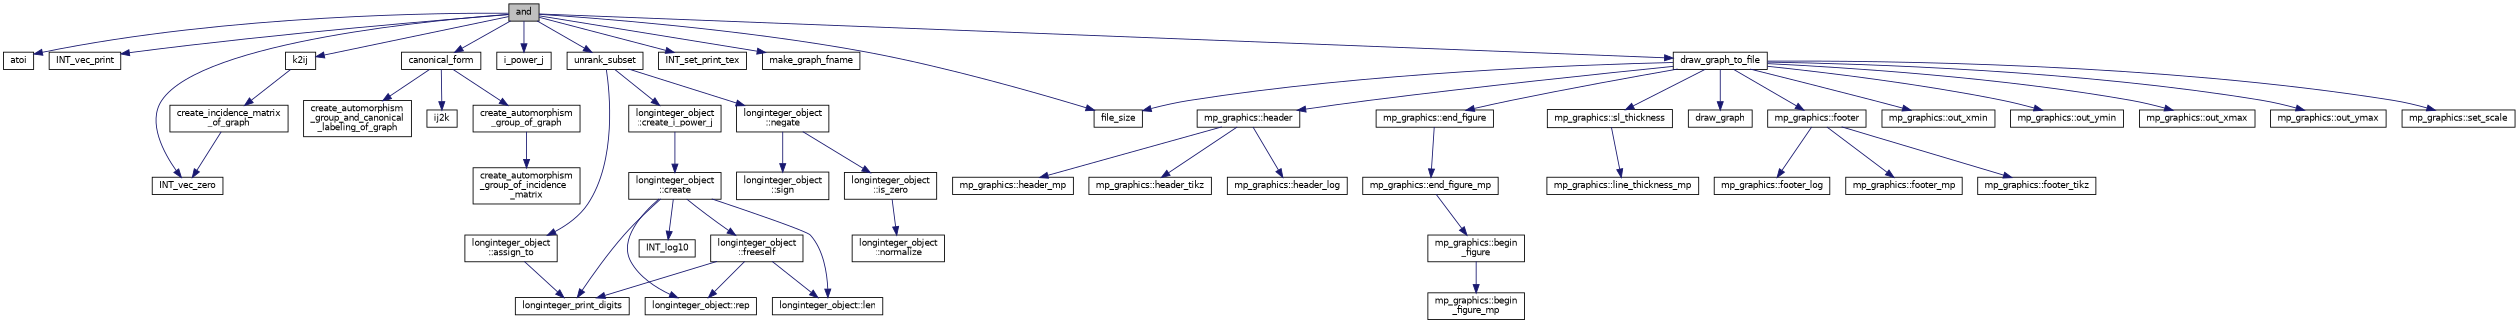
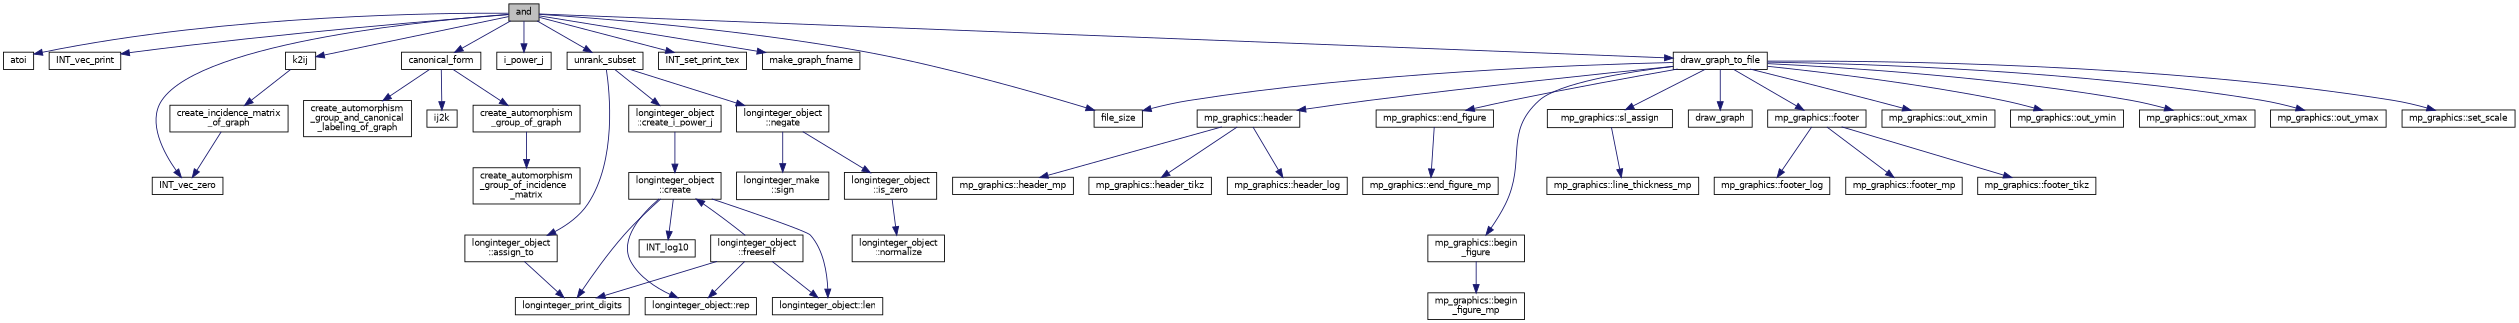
(1610, 119) -> (1610, 119)
(783, 186) -> (783, 186)
(1449, 211) -> (1539, 101)
(707, 215) -> (725, 219)
